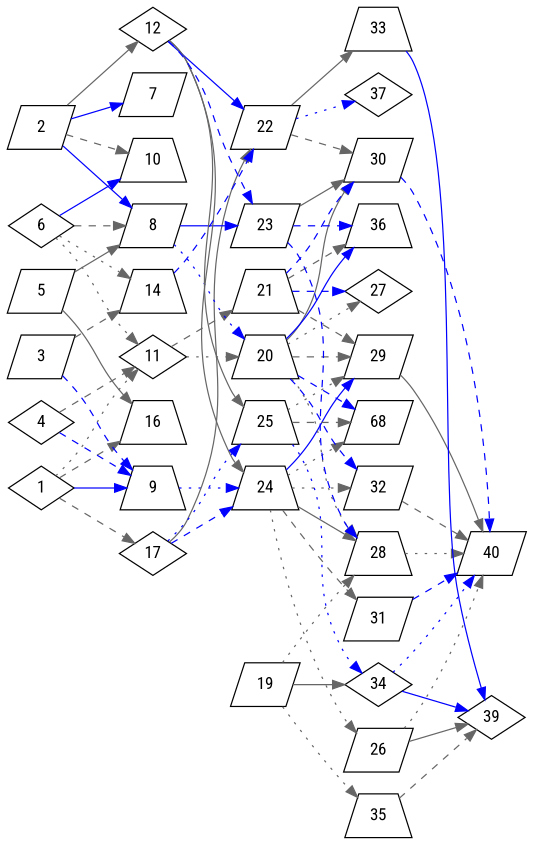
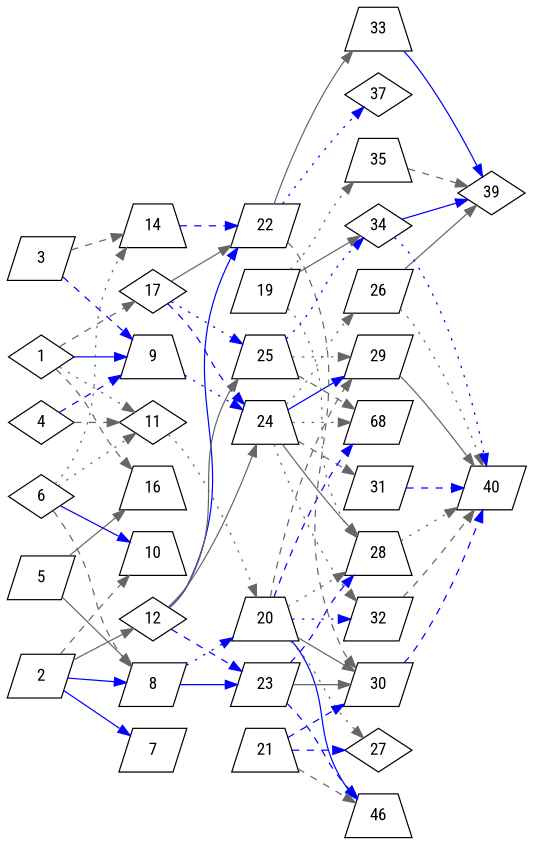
(378, 226) -> (378, 816)
(330, 329) -> none
(194, 333) -> none
(329, 434) -> (313, 619)
